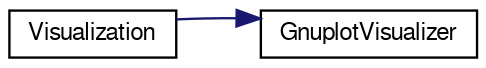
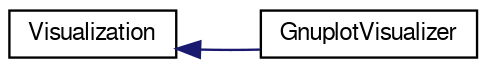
(206, 18) -> (230, 50)
